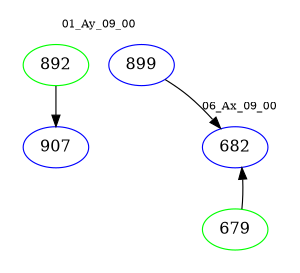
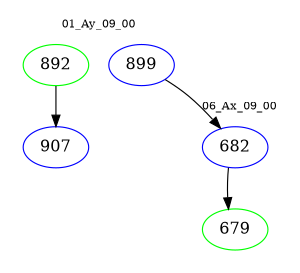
(243, 194) -> (228, 183)
